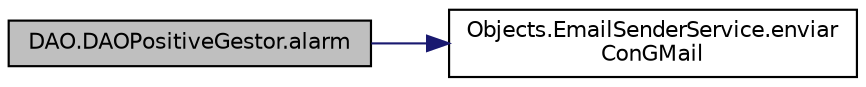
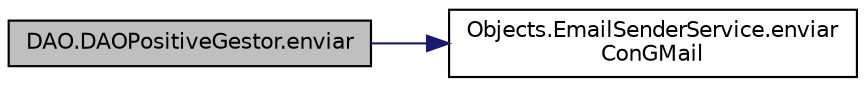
(190, 43) -> (190, 43)
